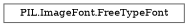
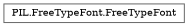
(94, 13) -> (94, 13)
